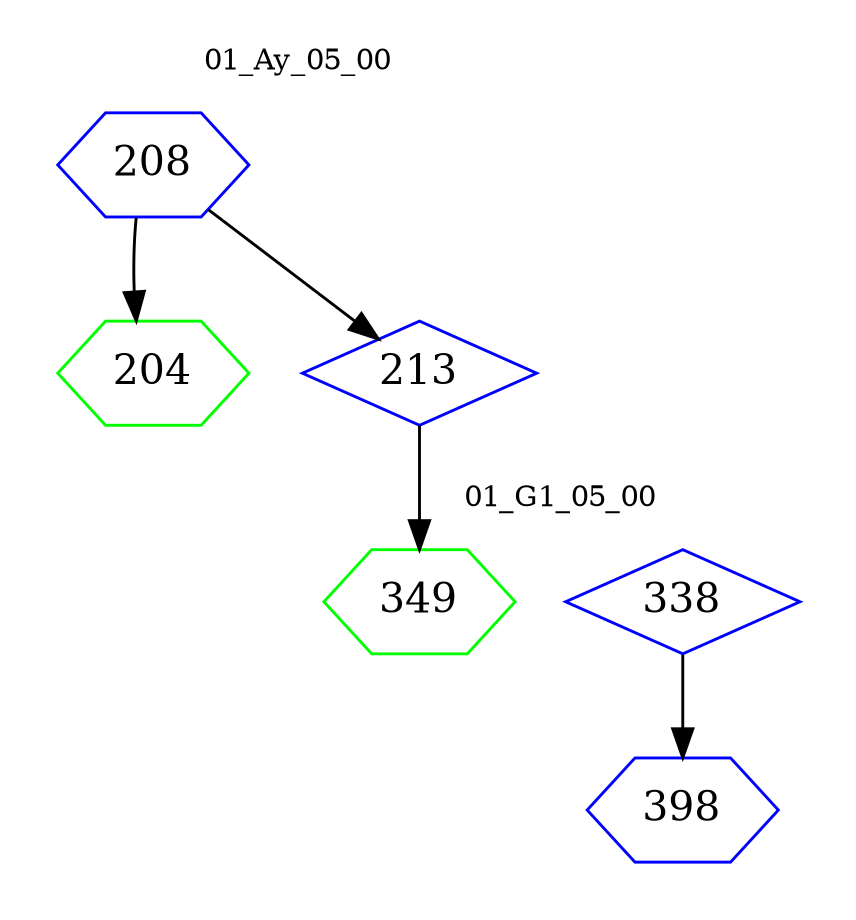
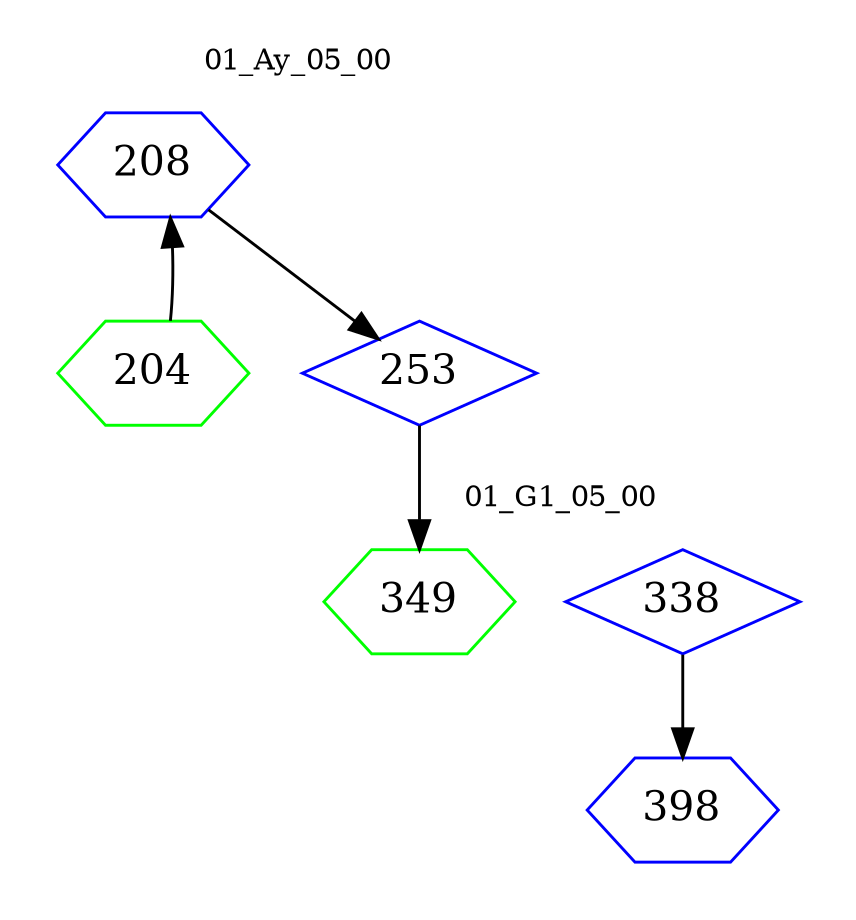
(134, 255) -> (173, 284)
(419, 373) -> (419, 373)
